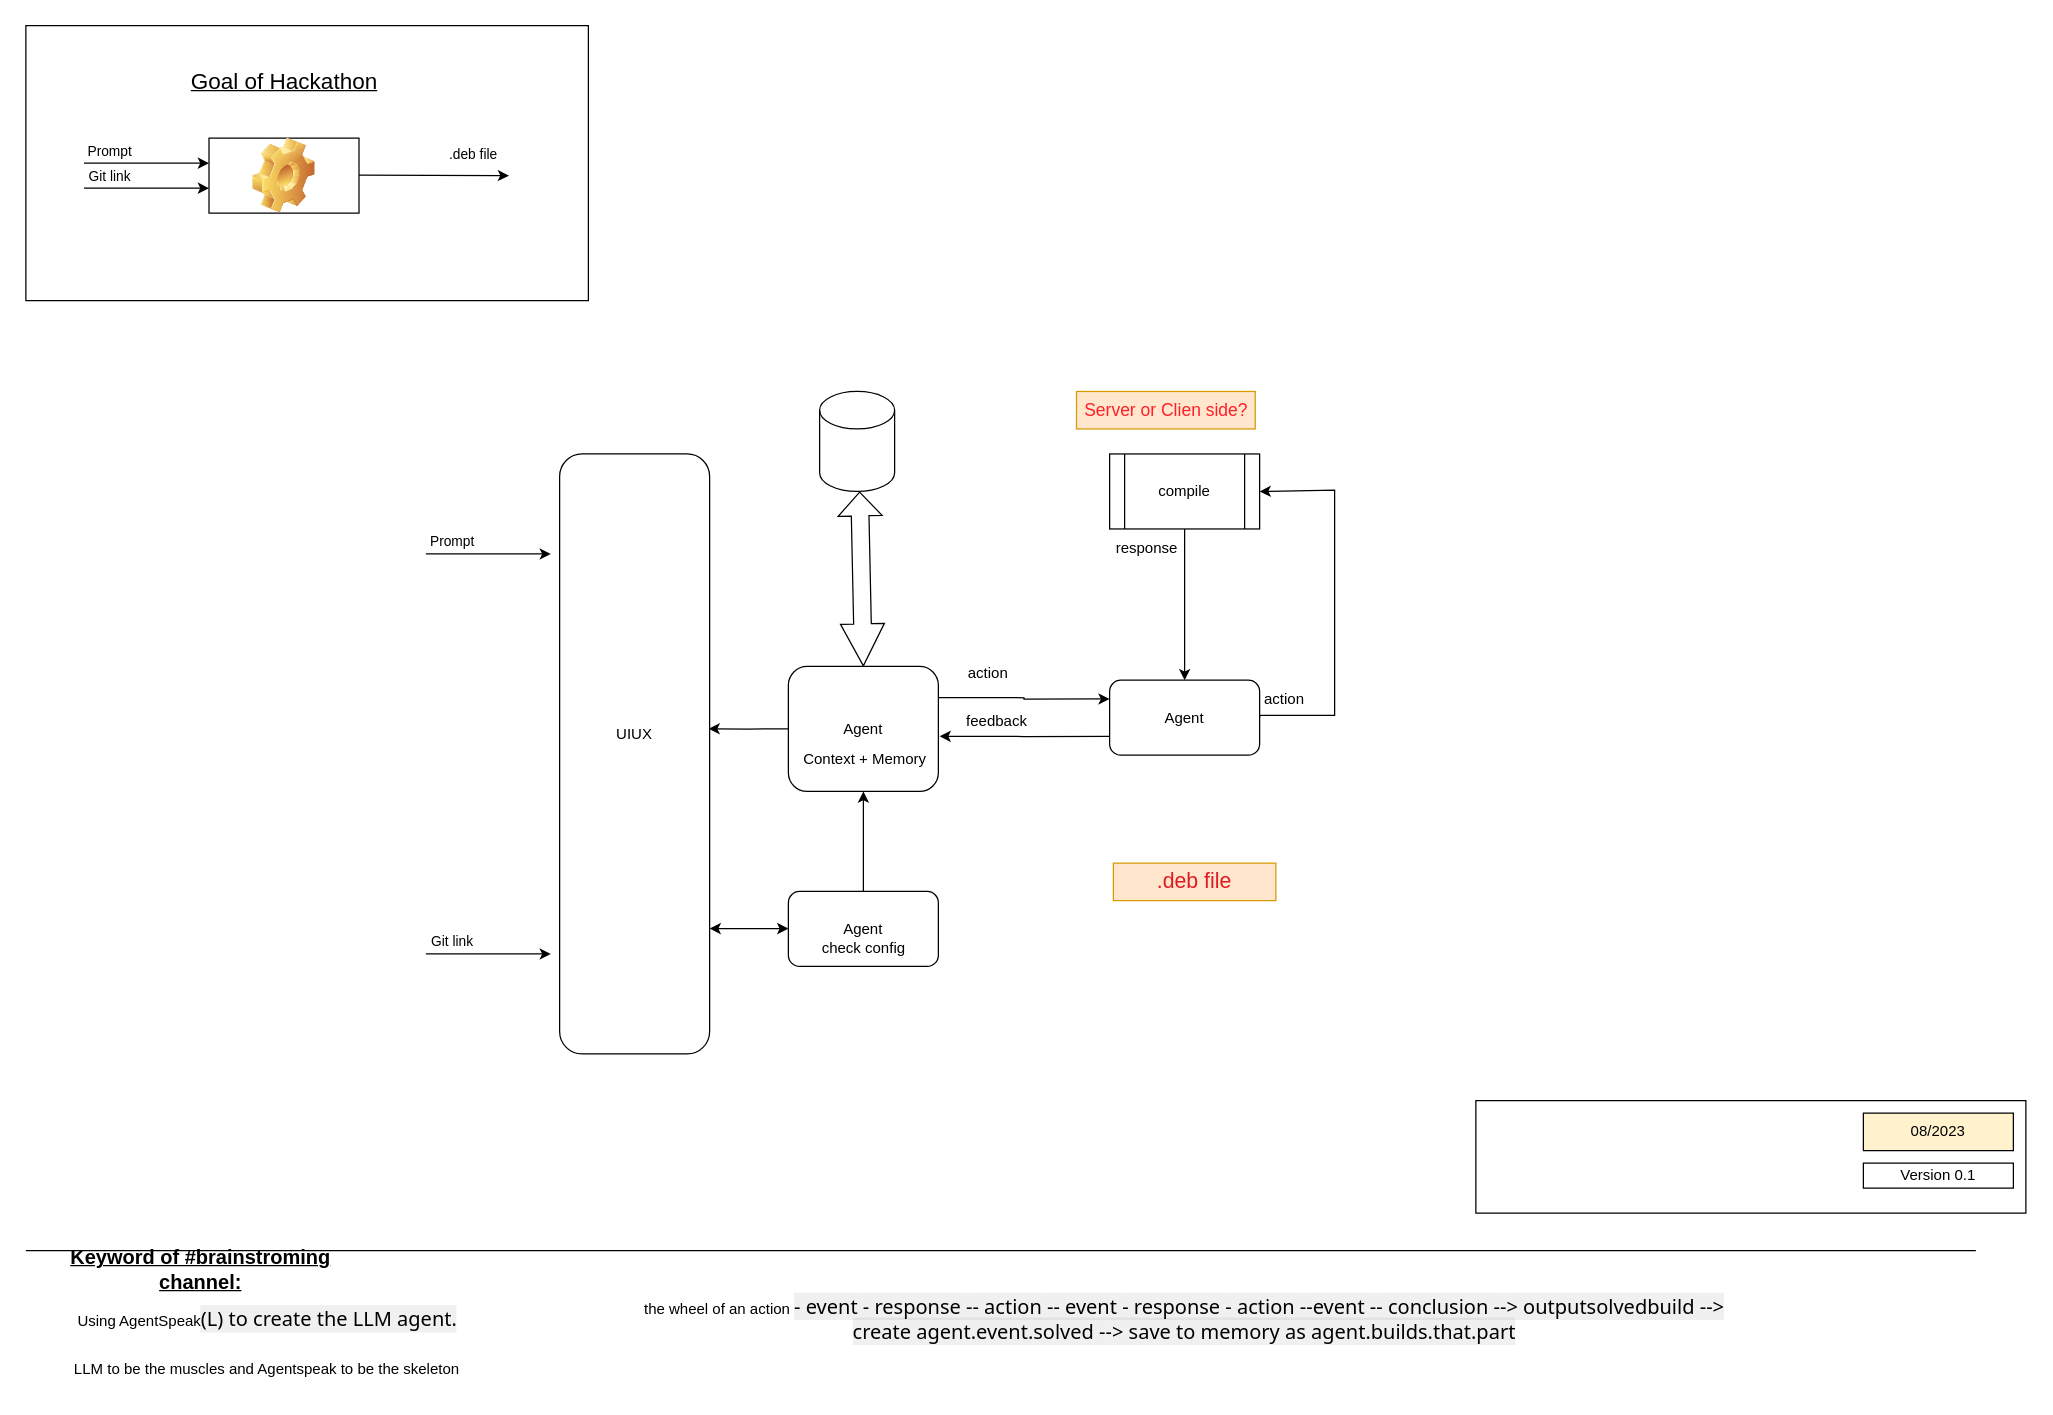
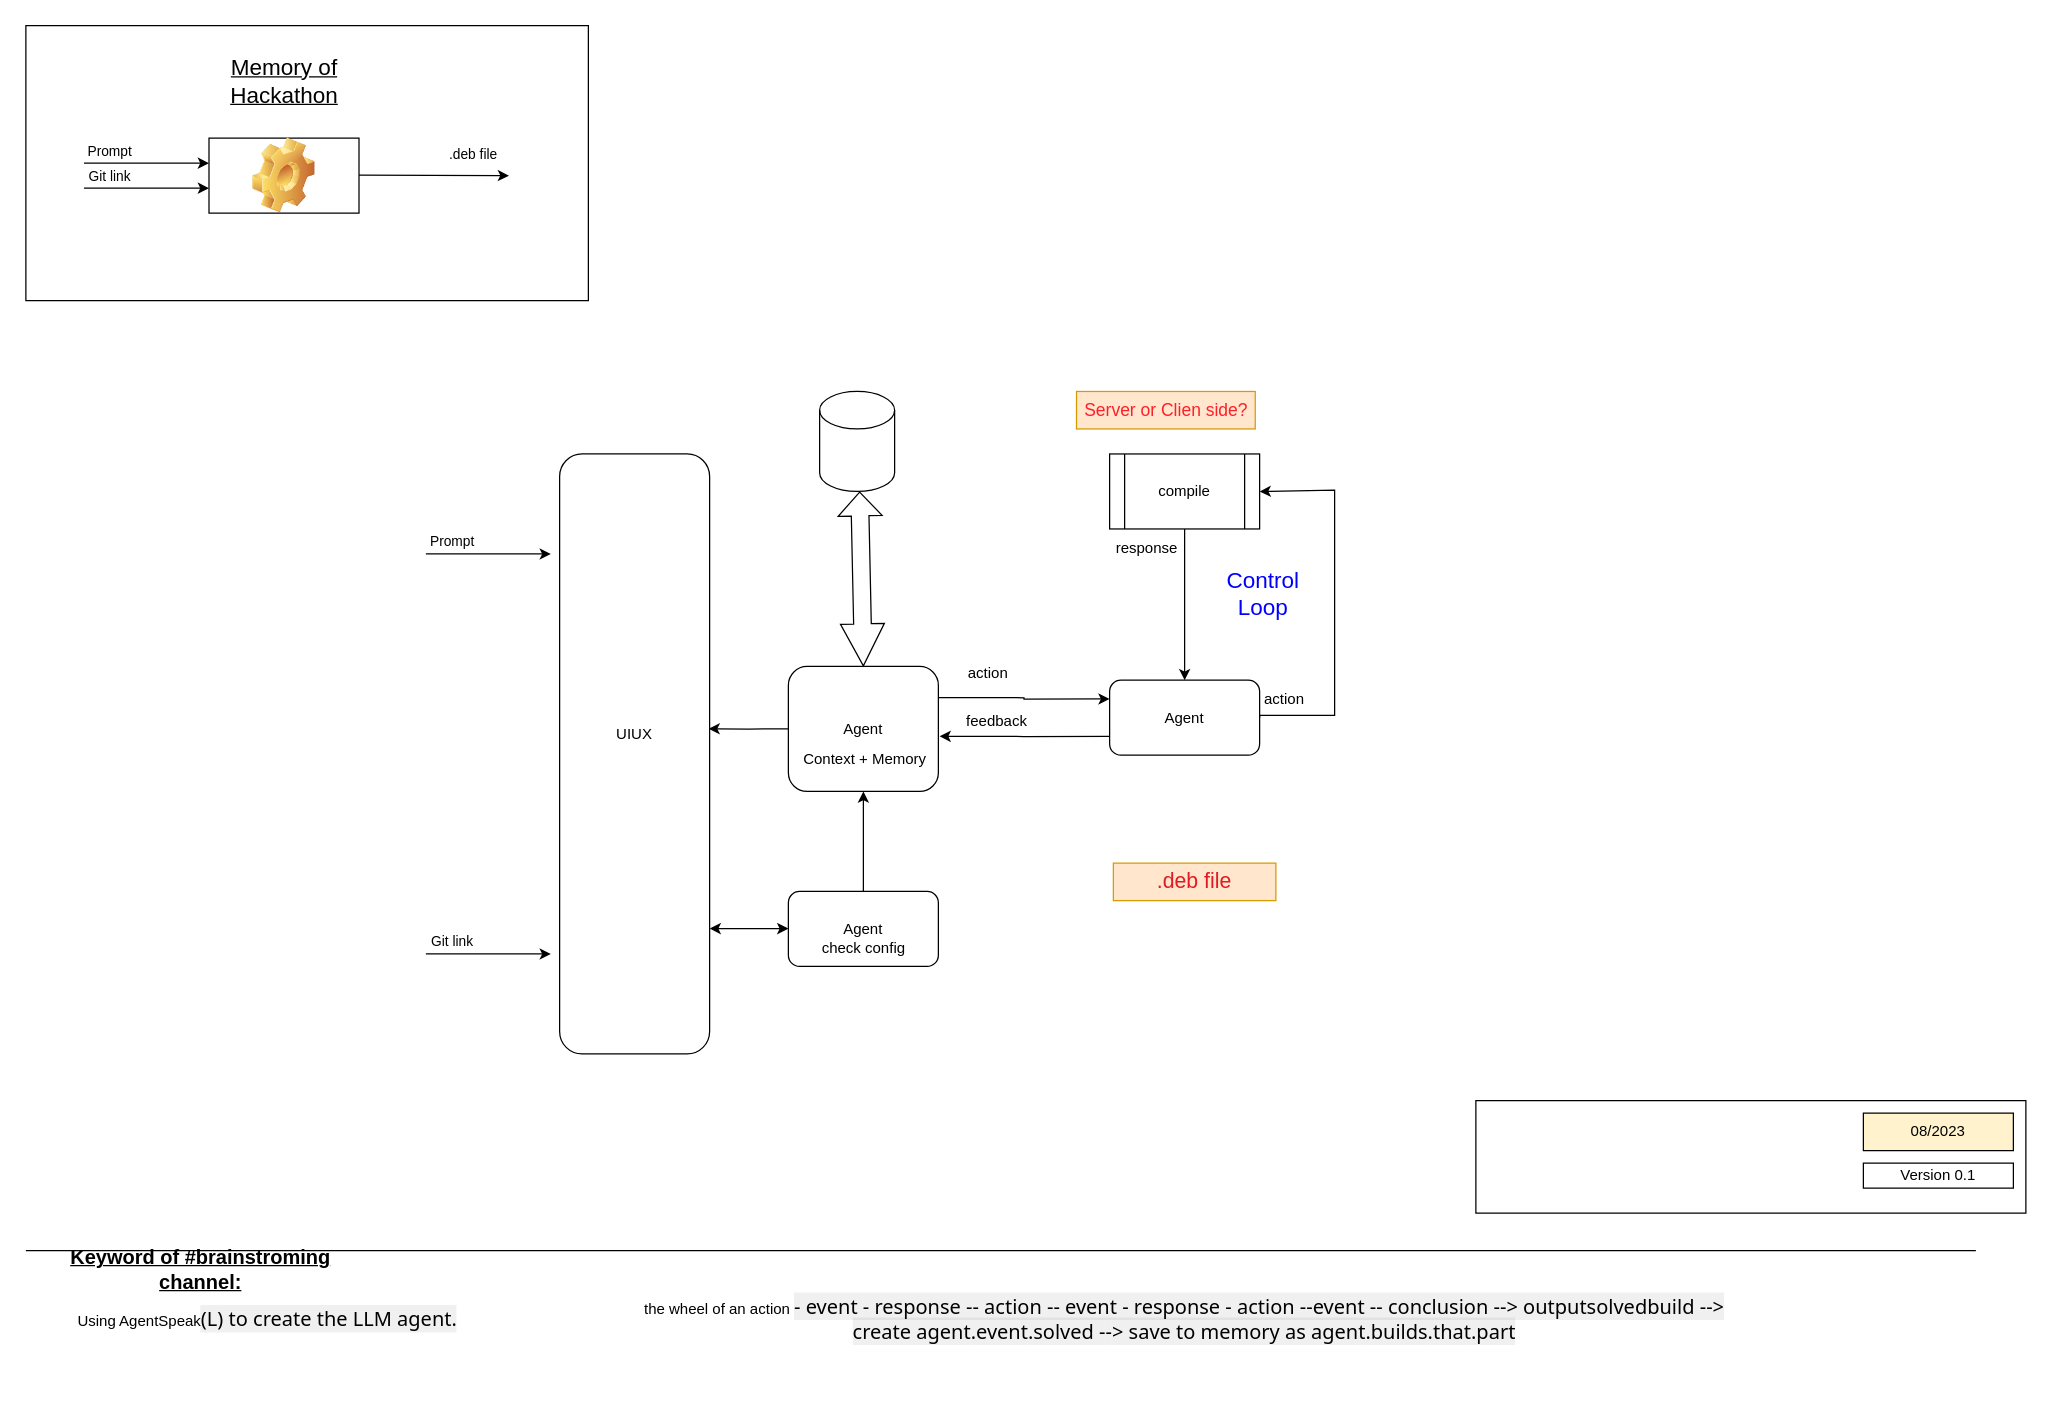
(284, 82) -> (284, 82)
none -> (1263, 594)
(267, 1369) -> none
